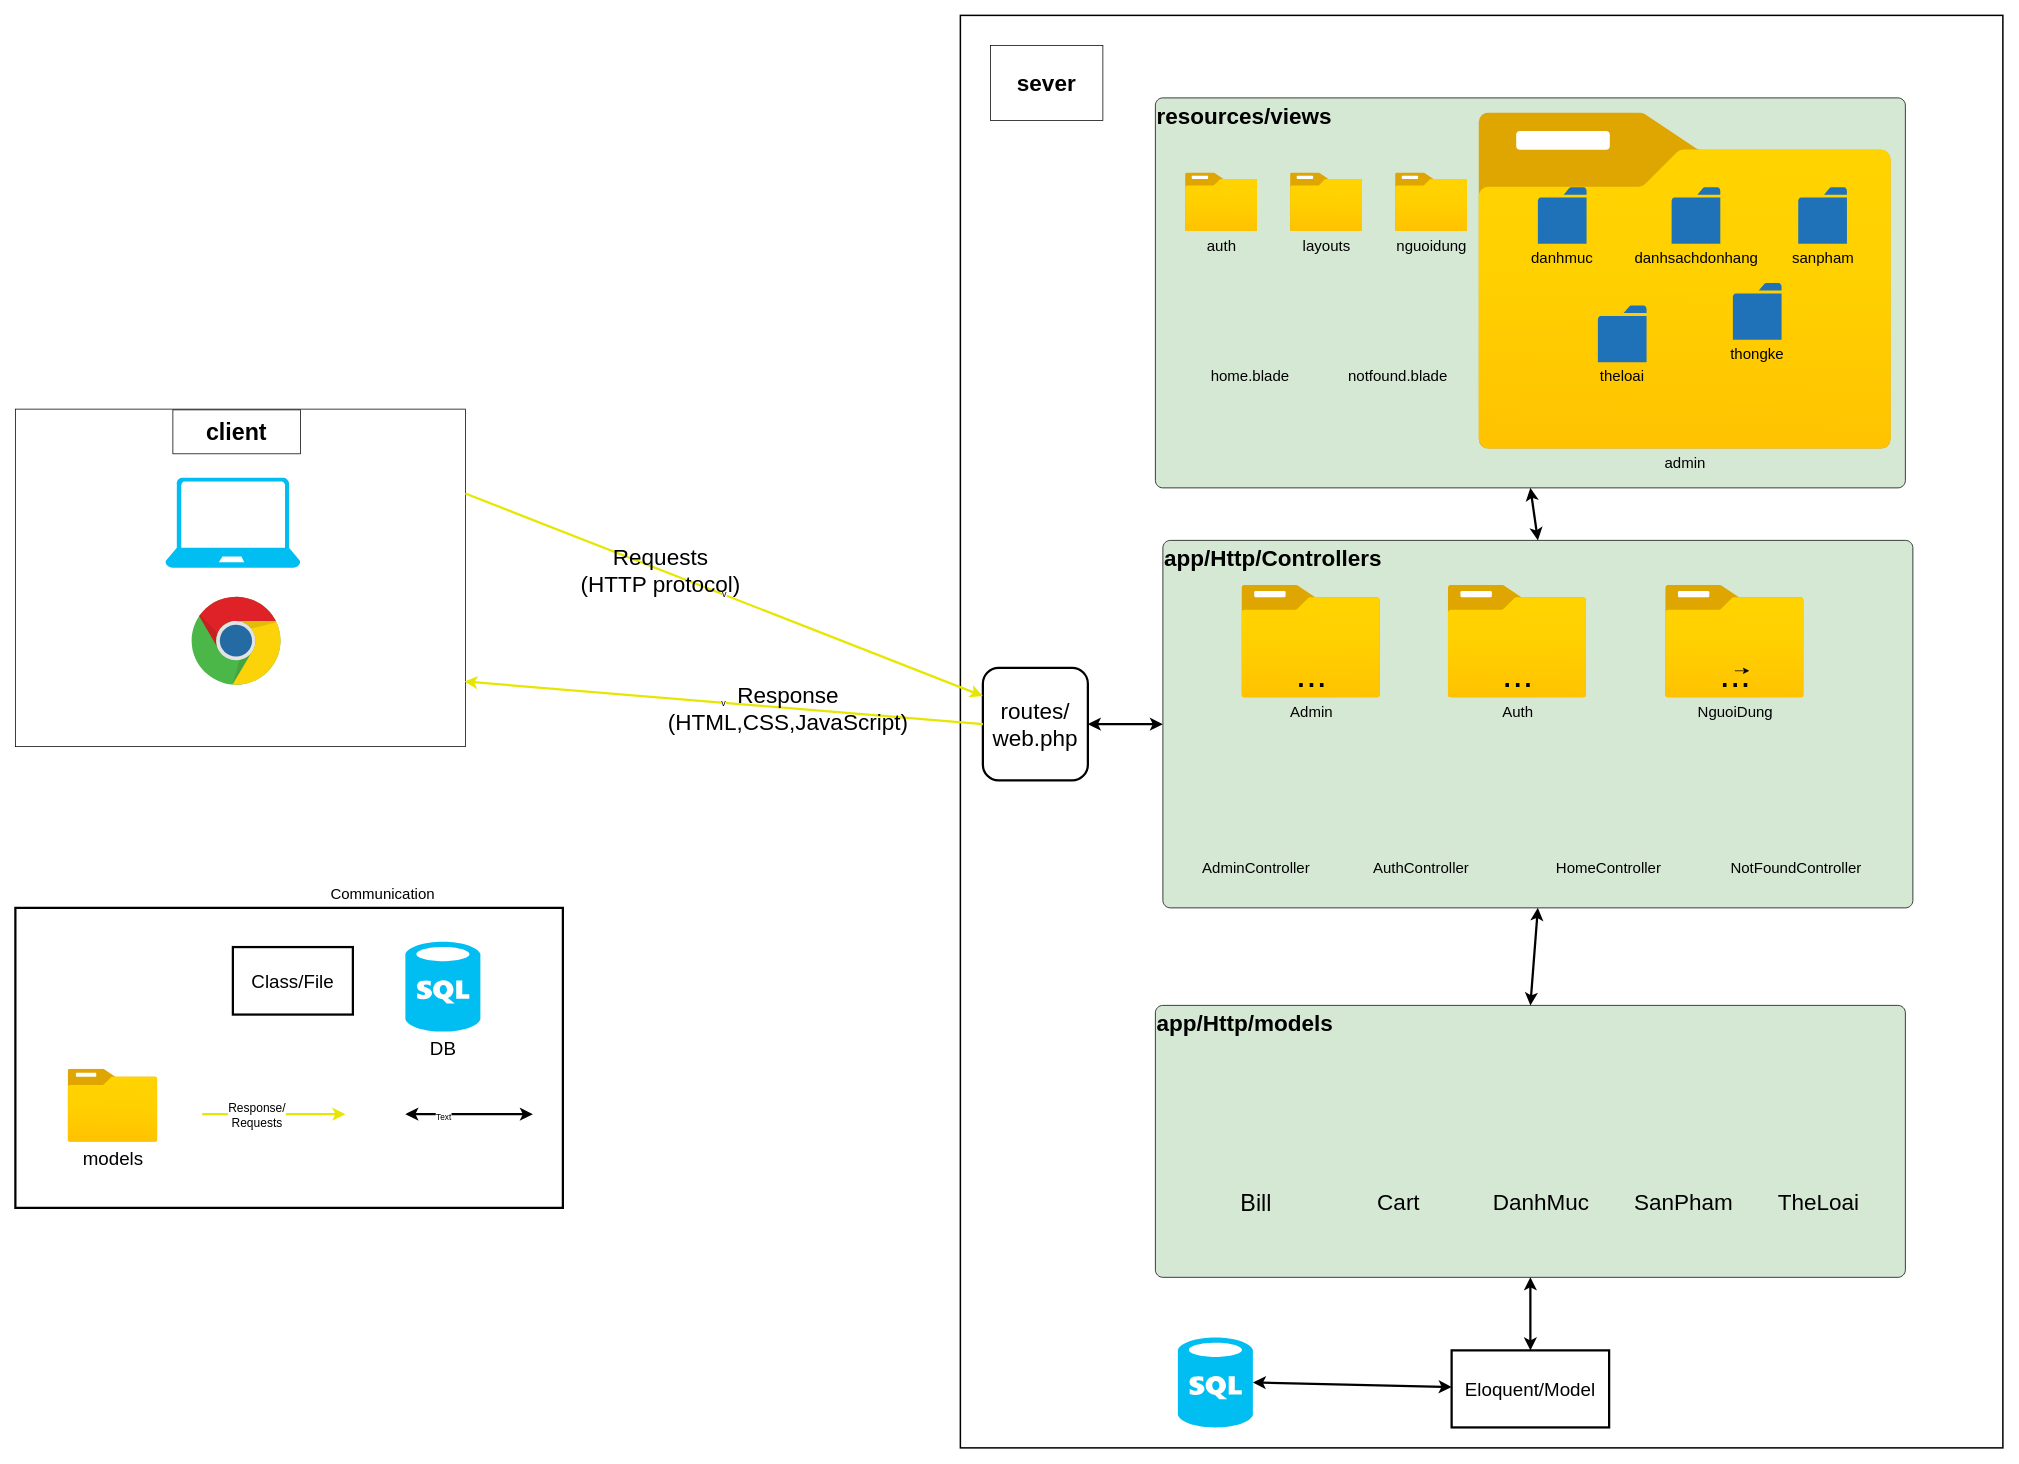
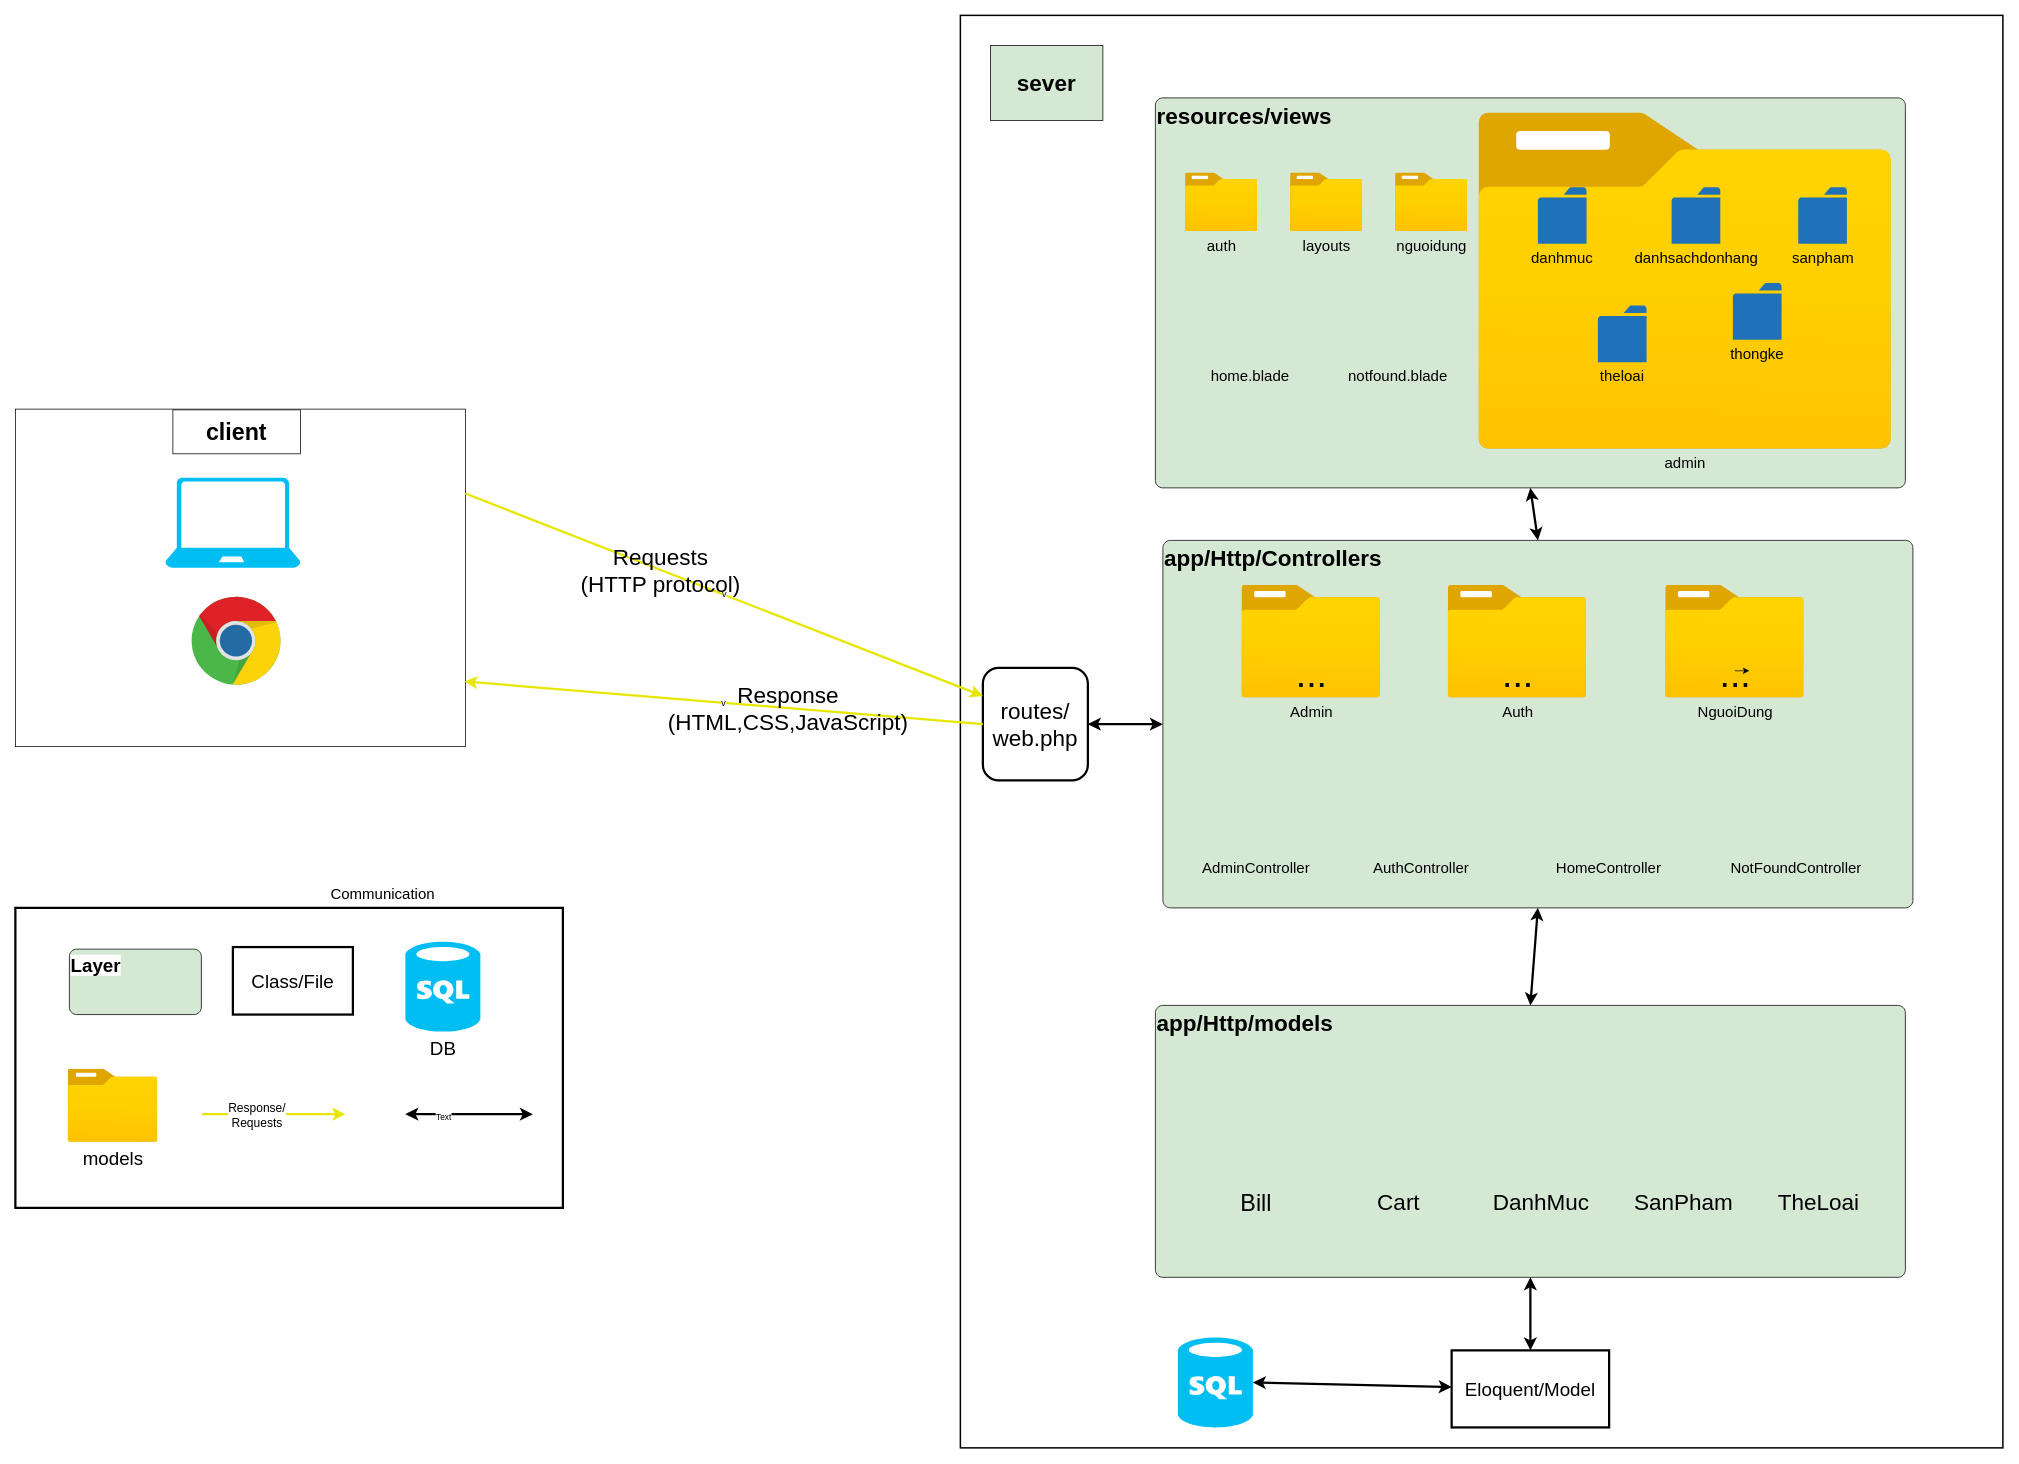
(1047, 83) -> (1047, 83)
none -> (135, 982)
